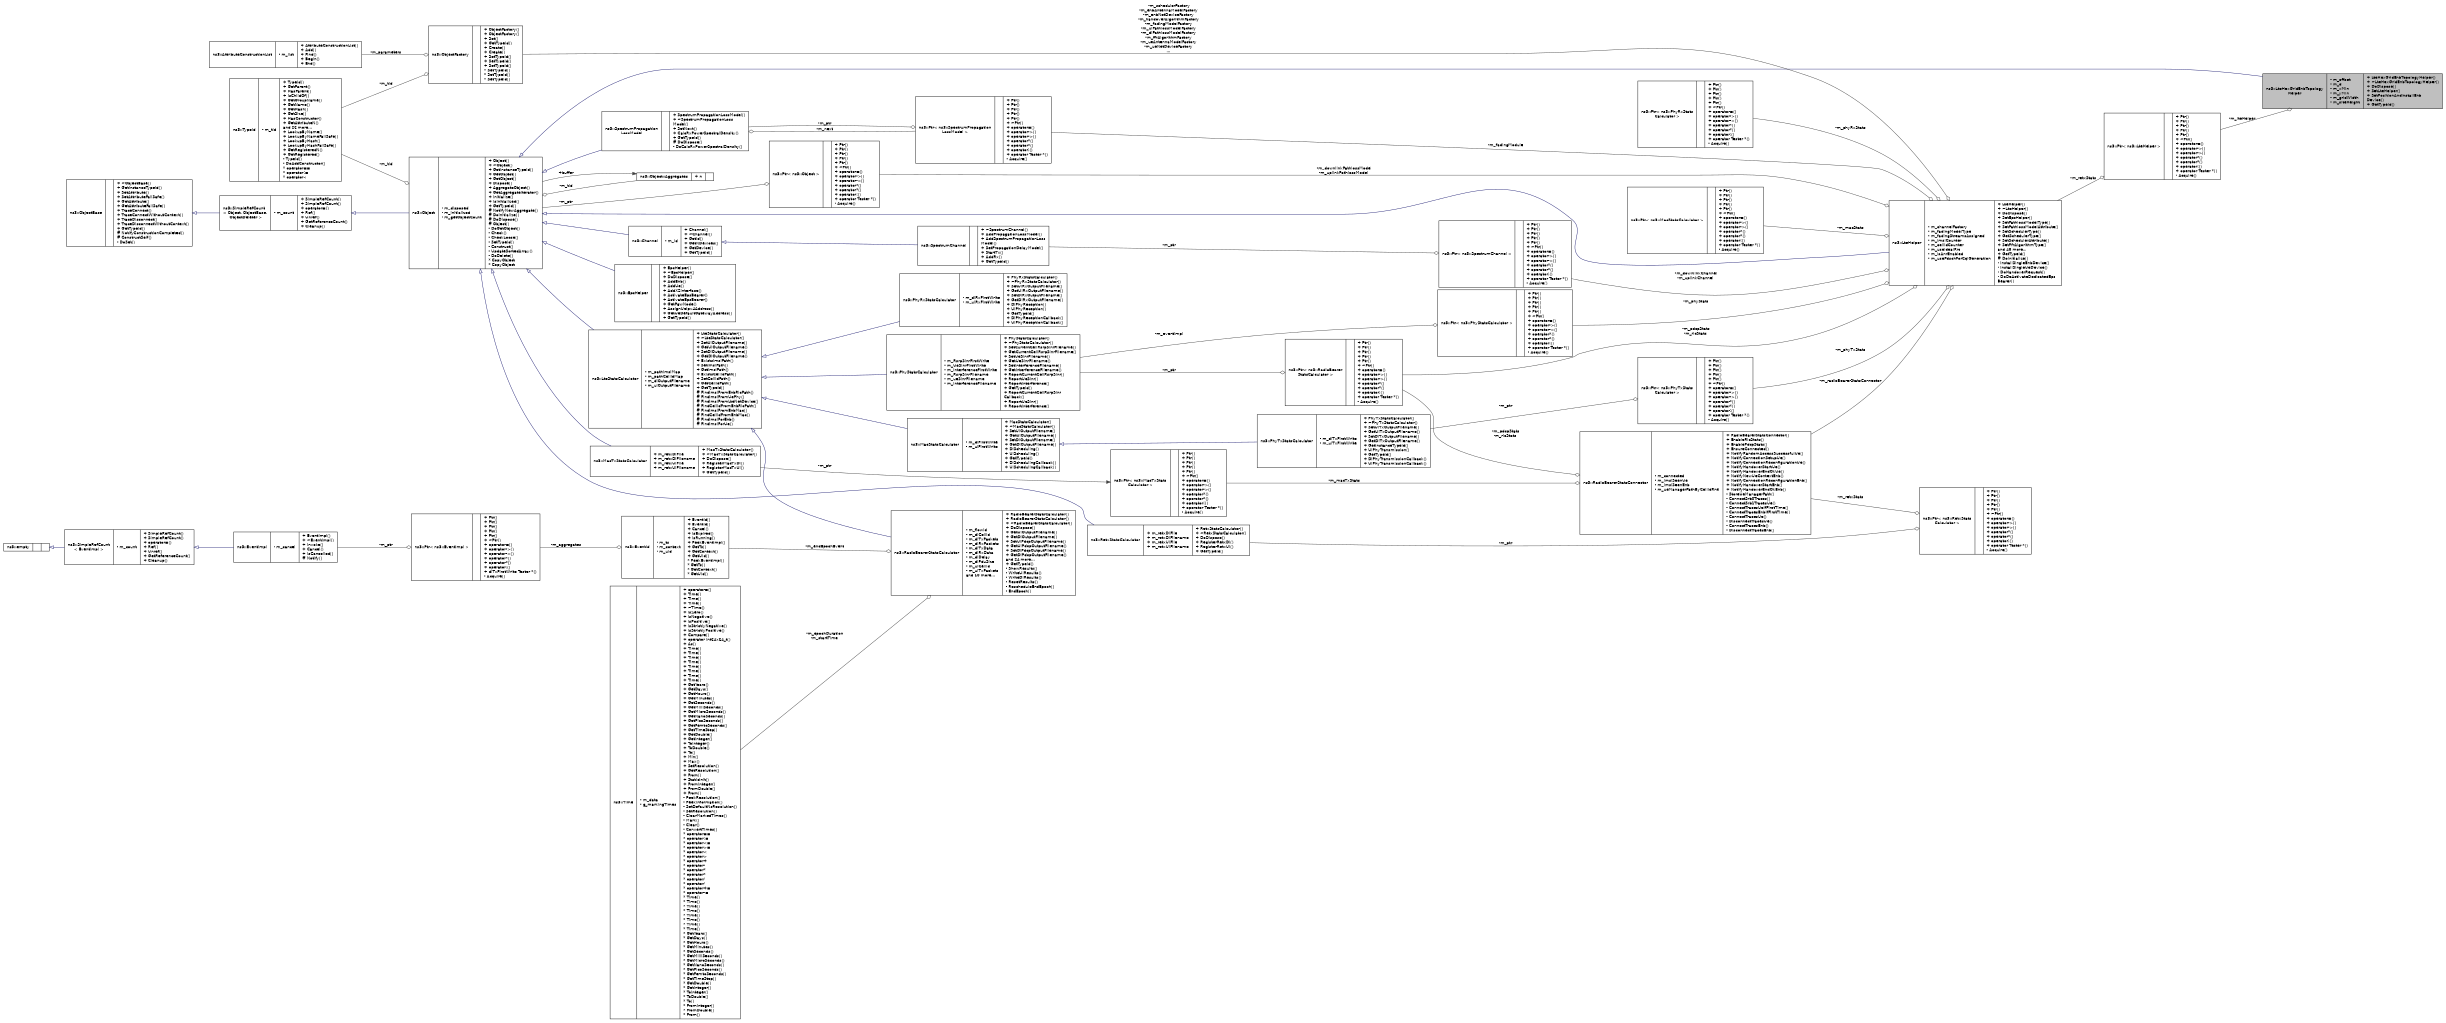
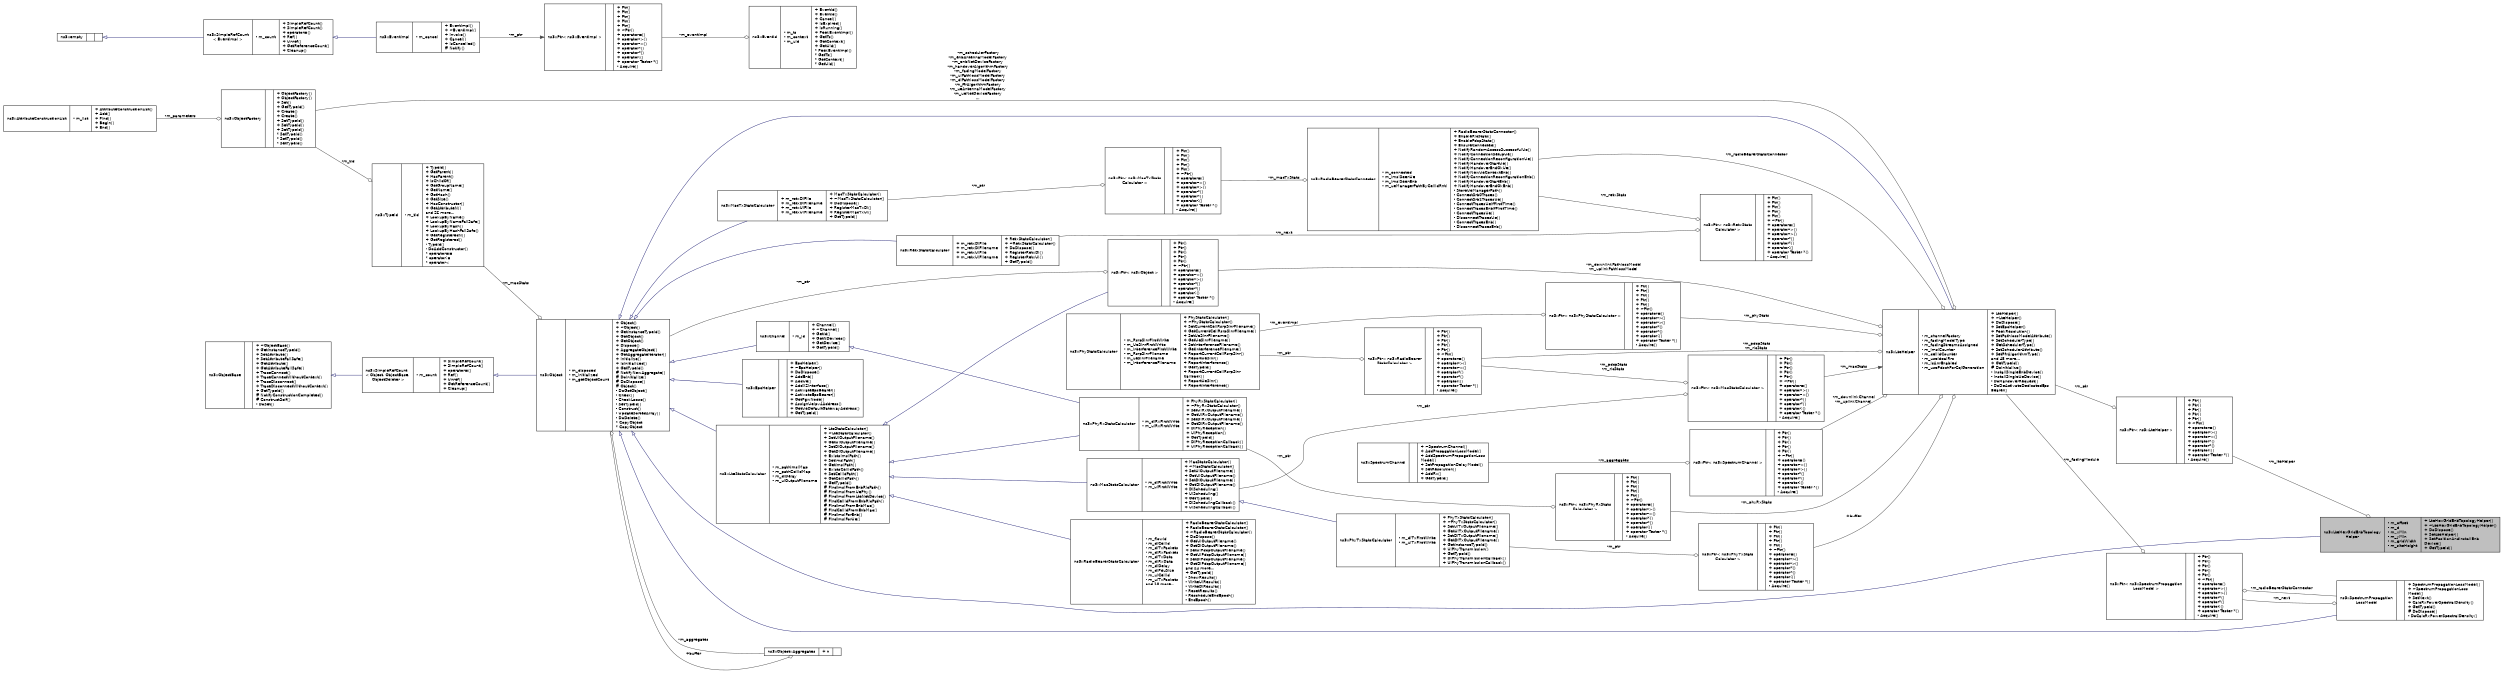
(383, 91) -> (342, 163)
(824, 124) -> (2281, 588)
(1494, 149) -> (2074, 472)
(385, 164) -> (515, 283)
(587, 174) -> (647, 603)
(2083, 178) -> (2081, 386)
(565, 186) -> (693, 640)
(2024, 222) -> (2011, 332)
(1824, 231) -> (1851, 372)
(822, 243) -> (966, 374)
(1169, 245) -> (1613, 460)
(992, 252) -> (1438, 469)
(1850, 350) -> (1853, 516)
(826, 376) -> (994, 351)
(667, 381) -> (785, 476)
none -> (1448, 417)
(1473, 455) -> (1582, 374)
(933, 477) -> (994, 192)
none -> (1393, 500)
(1505, 543) -> (1283, 233)
(565, 545) -> (693, 35)
(372, 547) -> (510, 37)
(808, 550) -> none
(510, 572) -> (638, 62)
(675, 802) -> none
